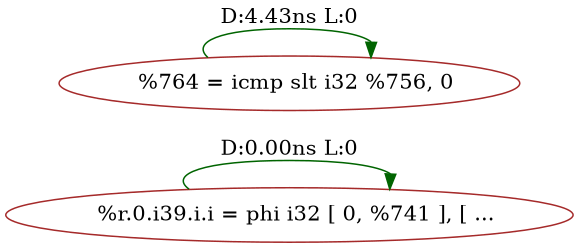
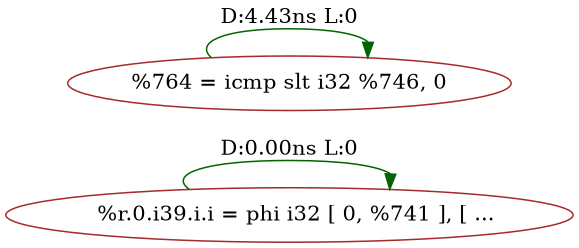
(289, 83) -> (289, 83)
